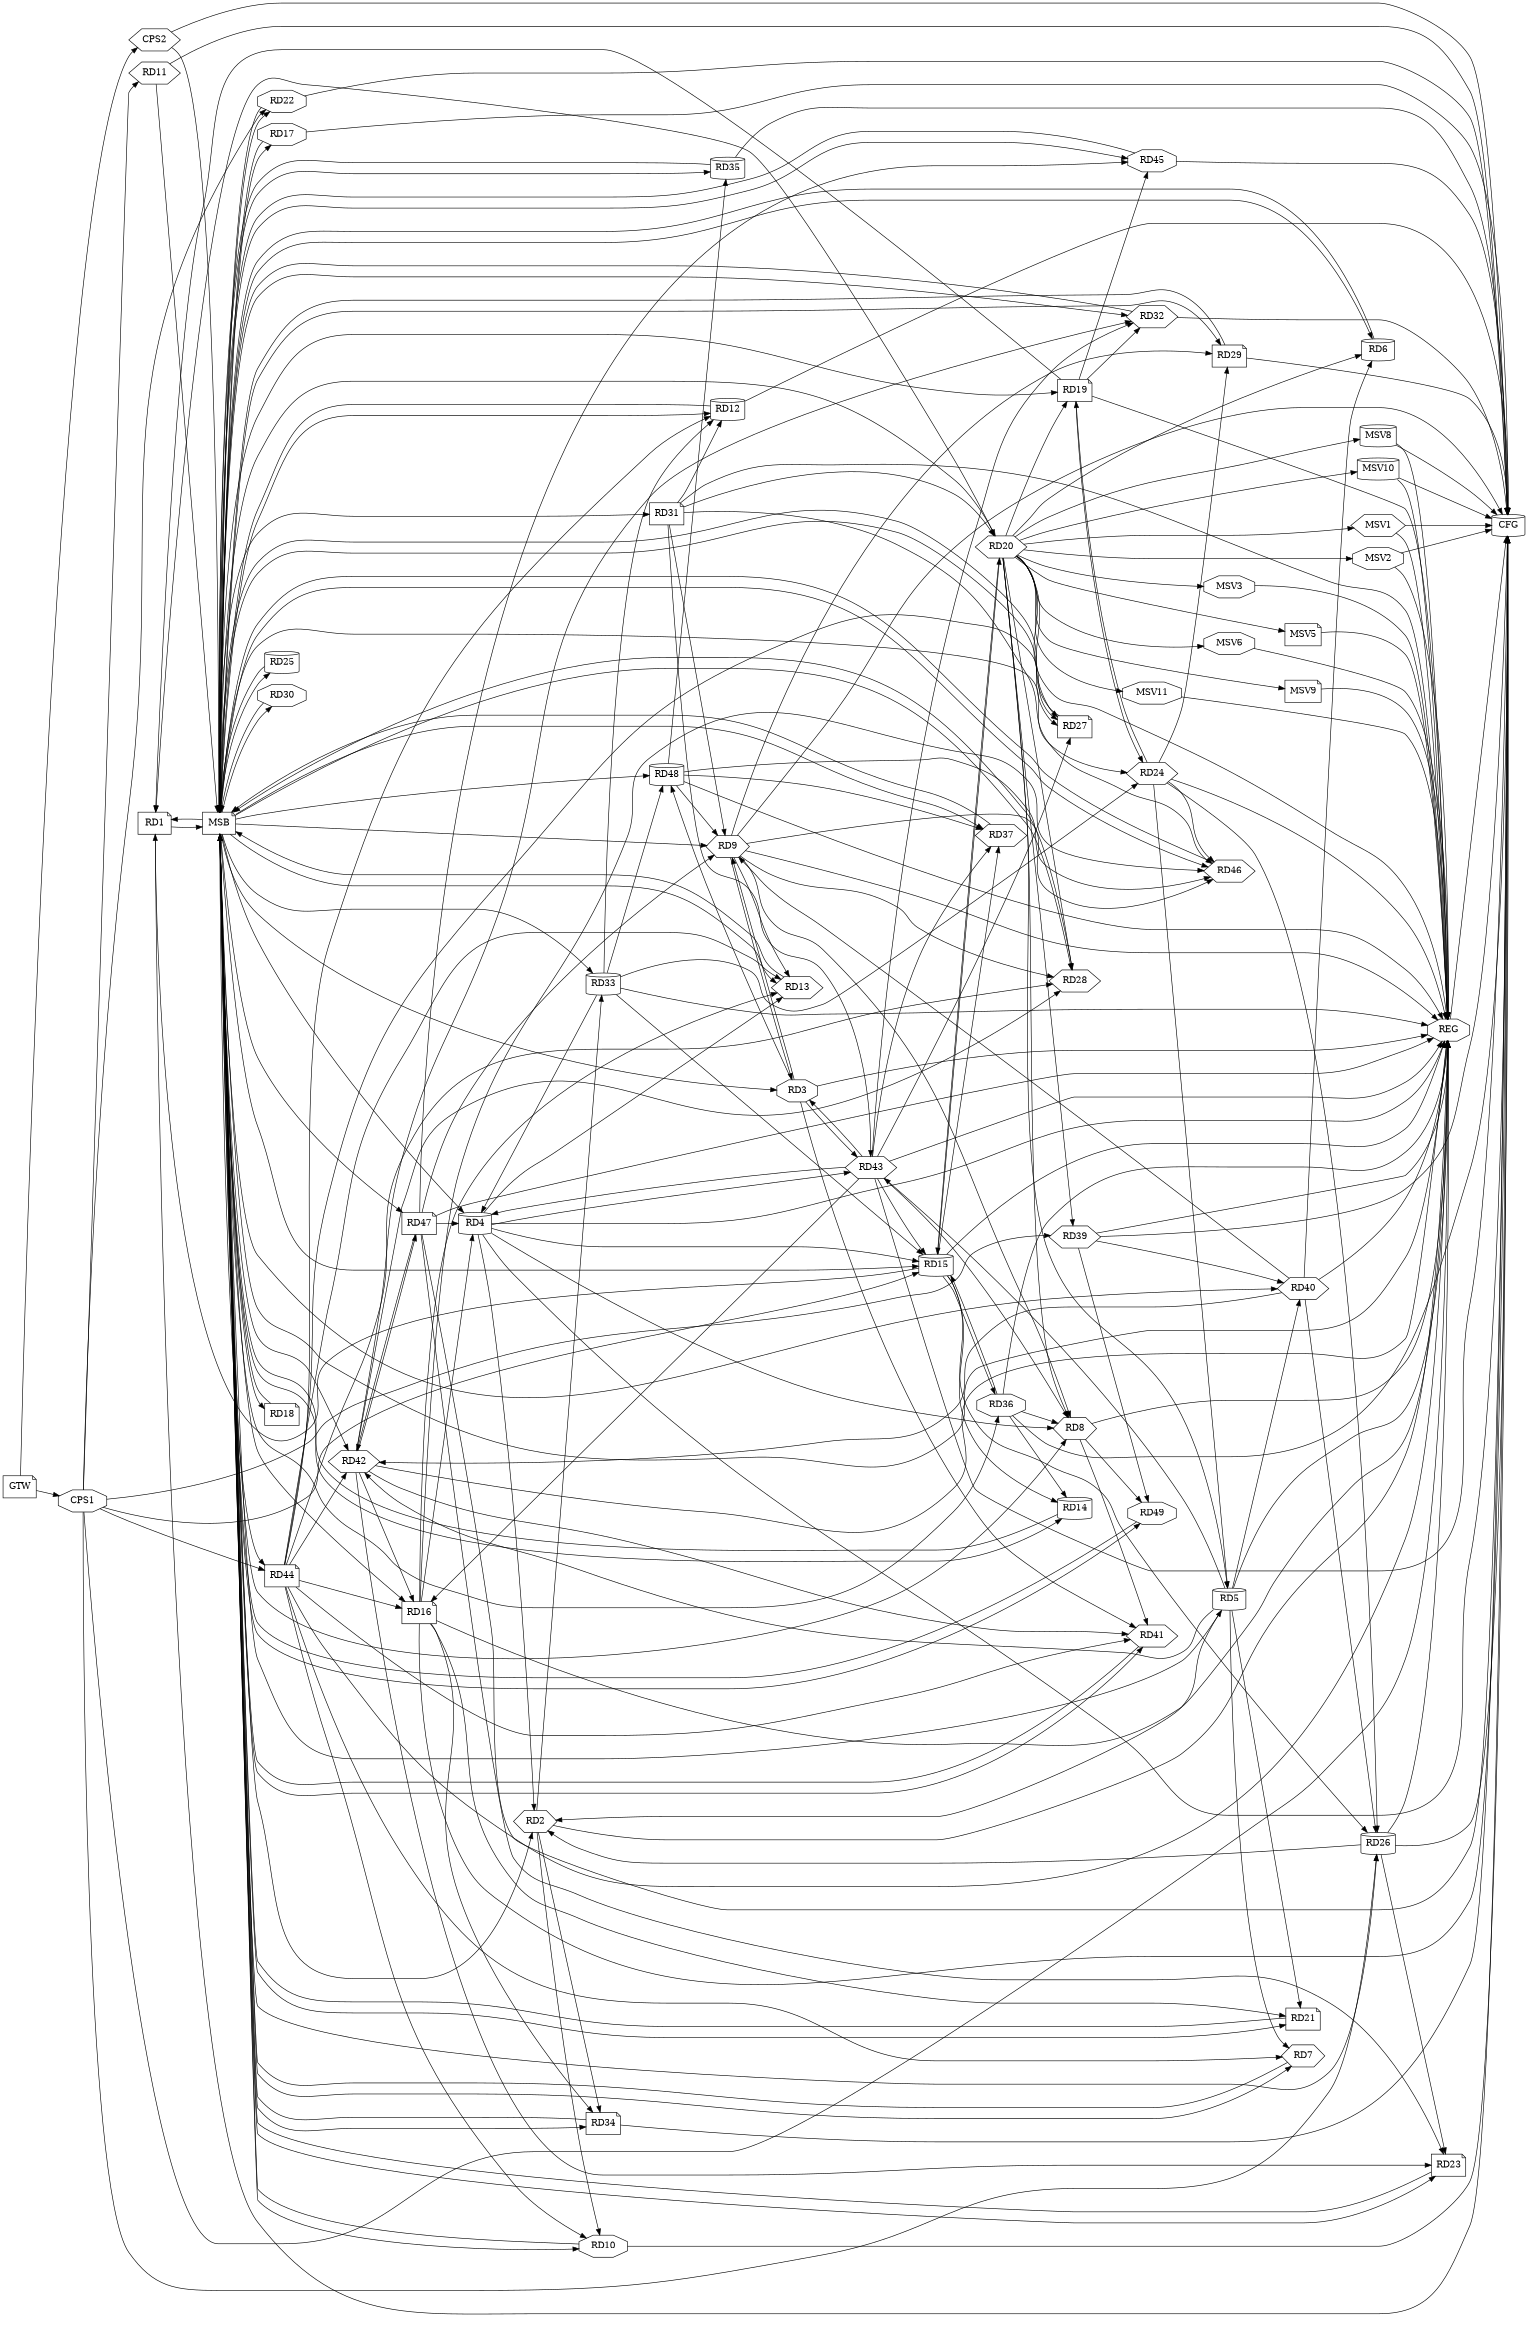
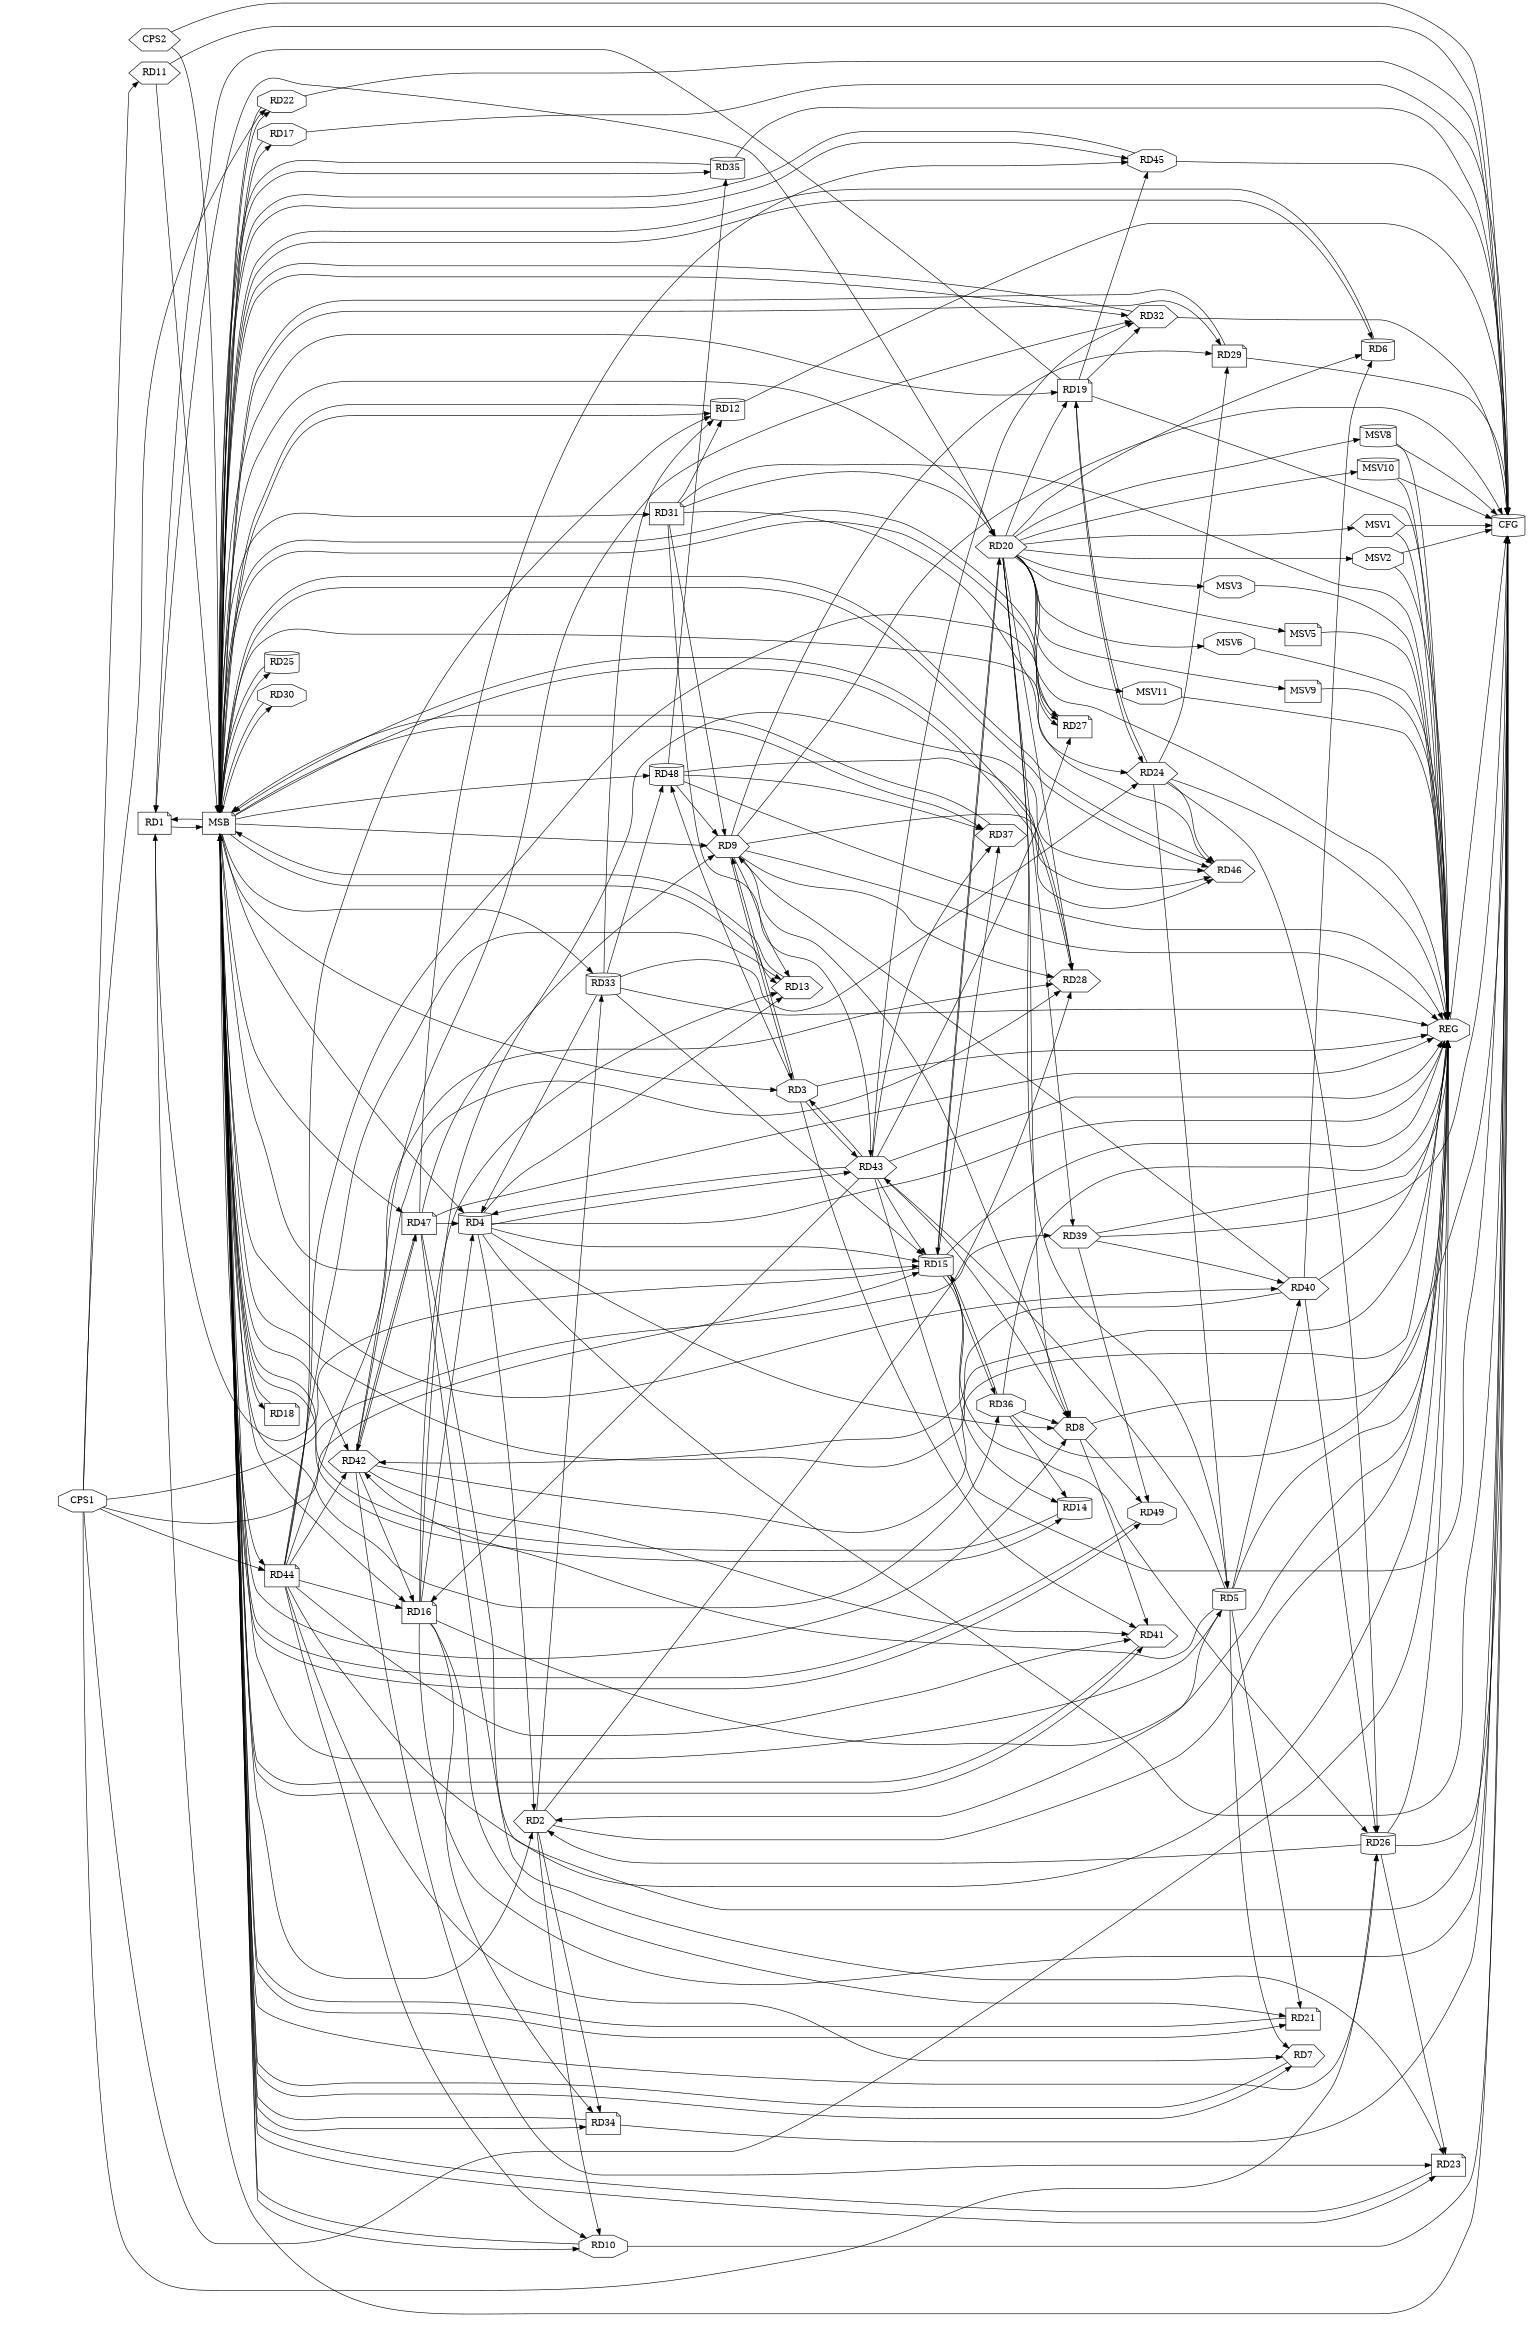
none -> (844, 1425)
(20, 1487) -> none
